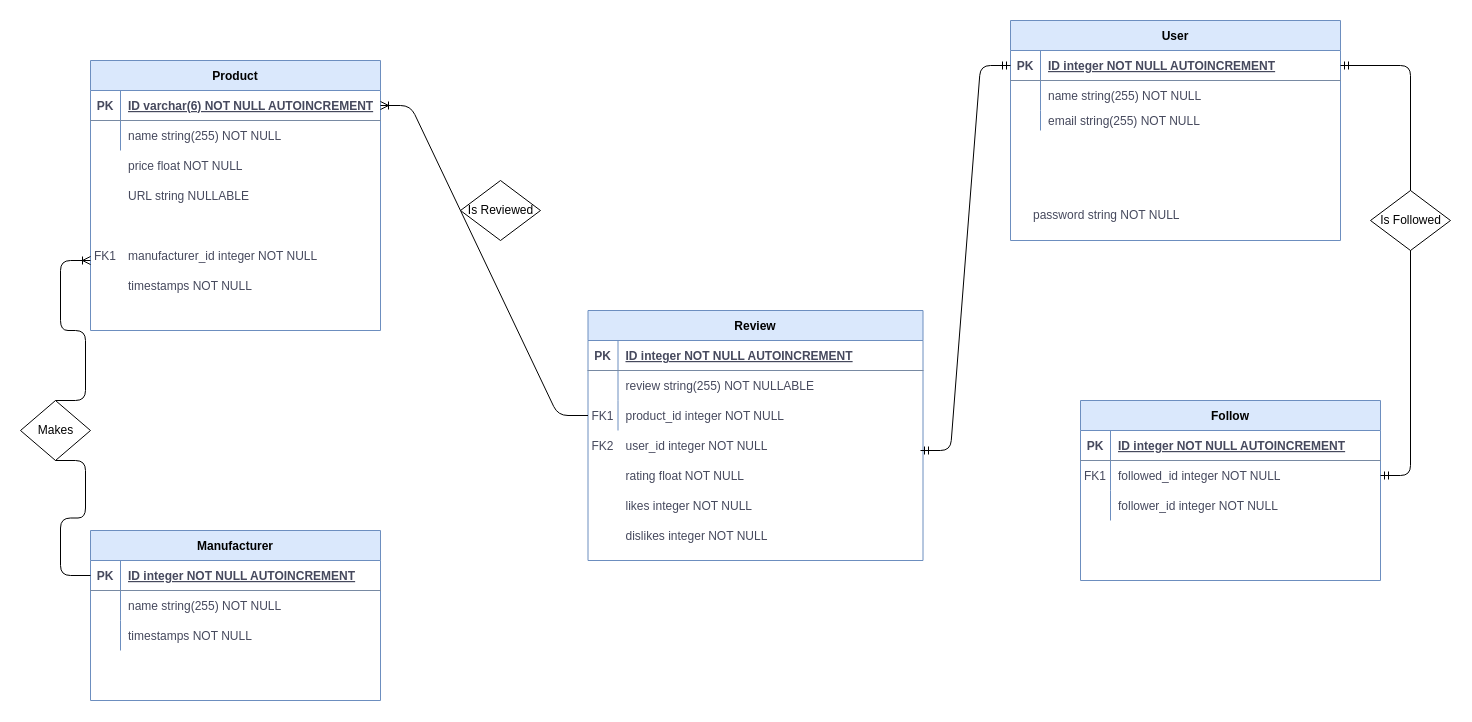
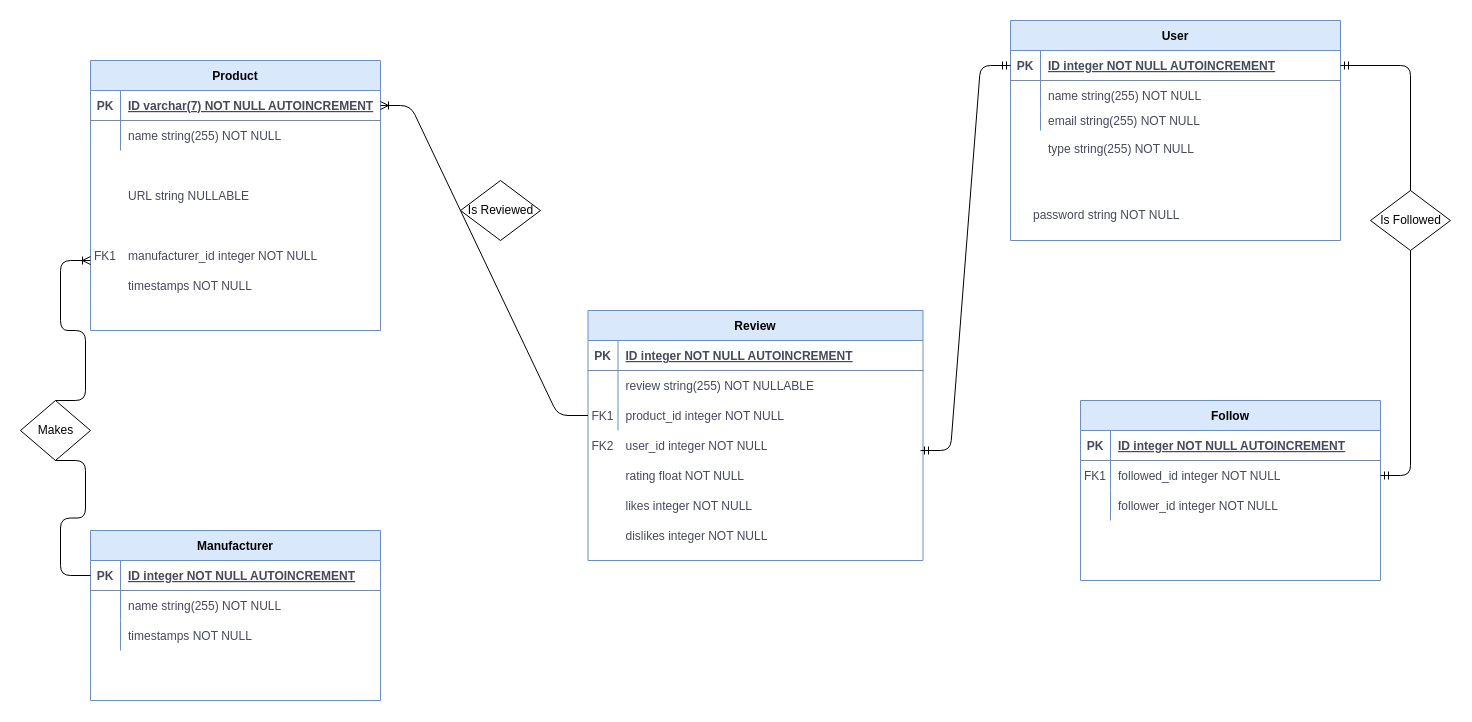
(243, 106) -> (243, 106)
none -> (1191, 149)
(231, 166) -> none
